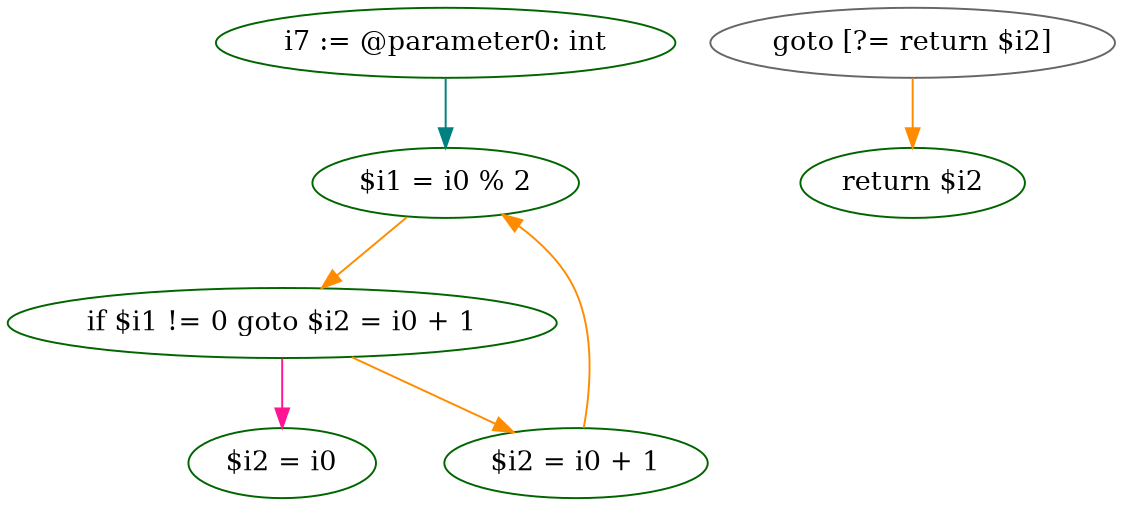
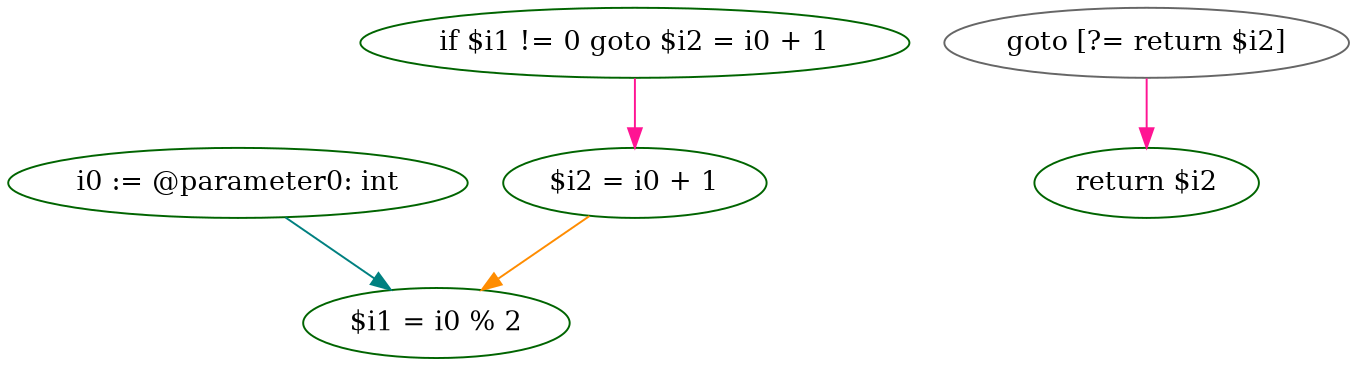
(446, 43) -> (238, 183)
(913, 103) -> (1147, 103)
(372, 246) -> none
(424, 391) -> (635, 103)
(282, 463) -> none
